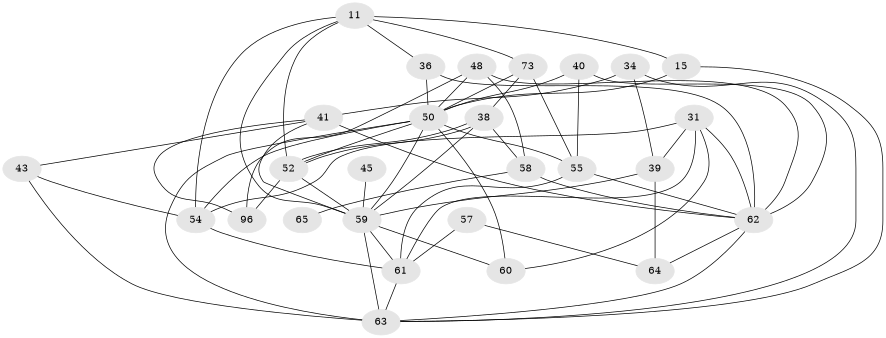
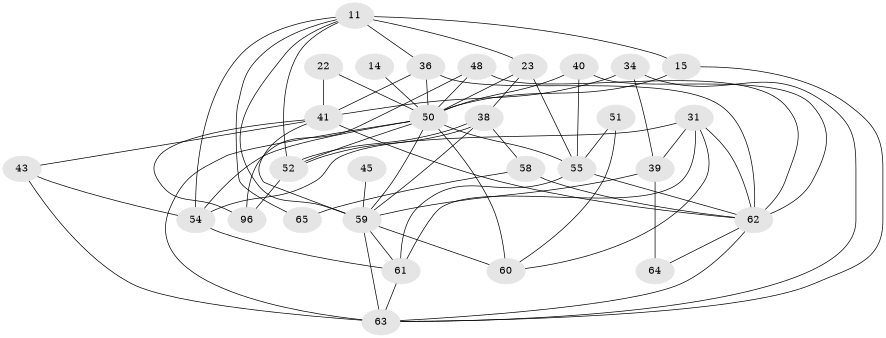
none -> (324, 67)
none -> (375, 67)
(528, 67) -> (528, 67)
none -> (369, 95)
none -> (239, 102)
(513, 113) -> none
none -> (616, 118)
(325, 195) -> none
(467, 220) -> none
